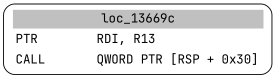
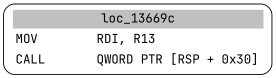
(86, 39) -> (86, 39)
